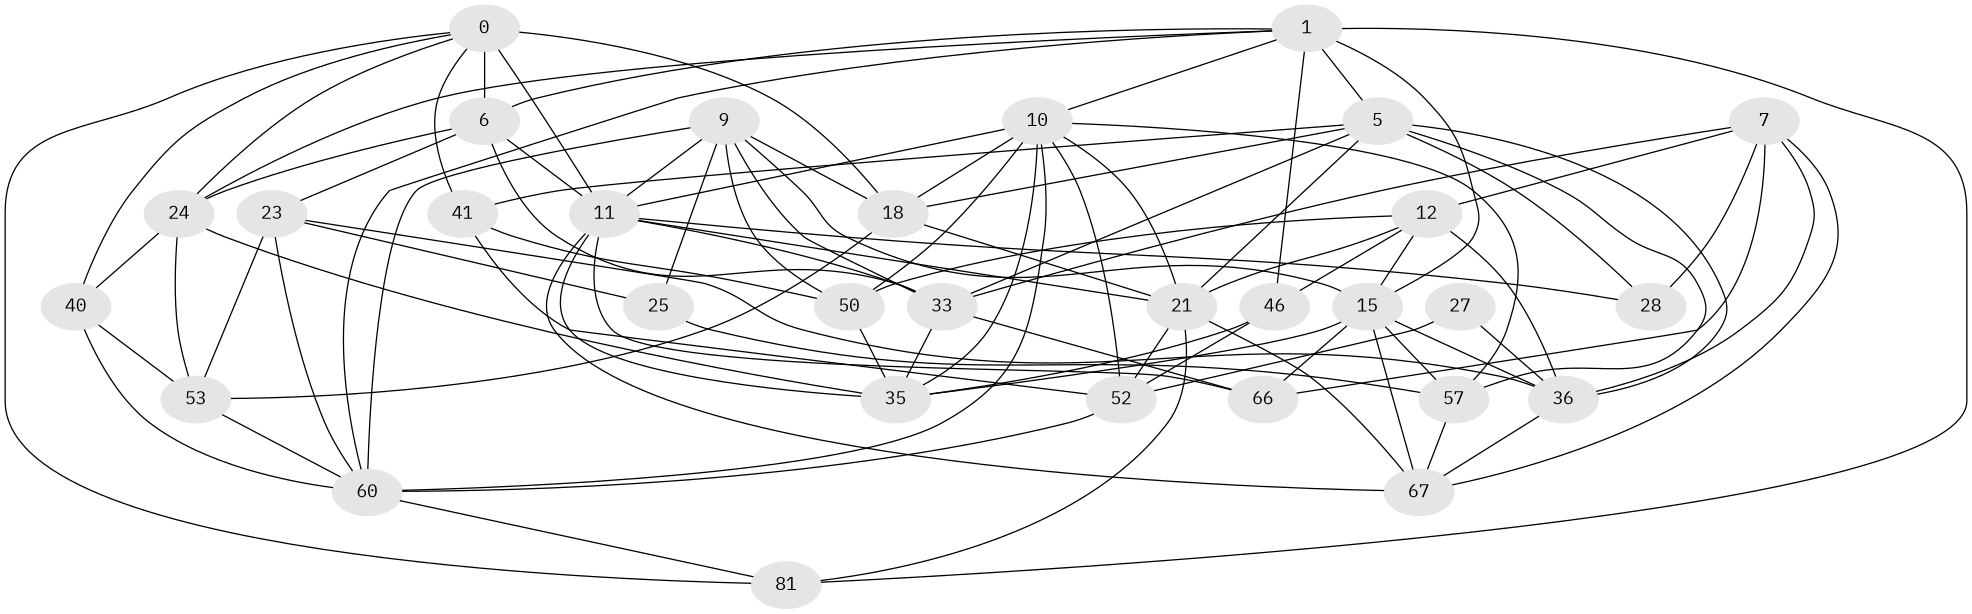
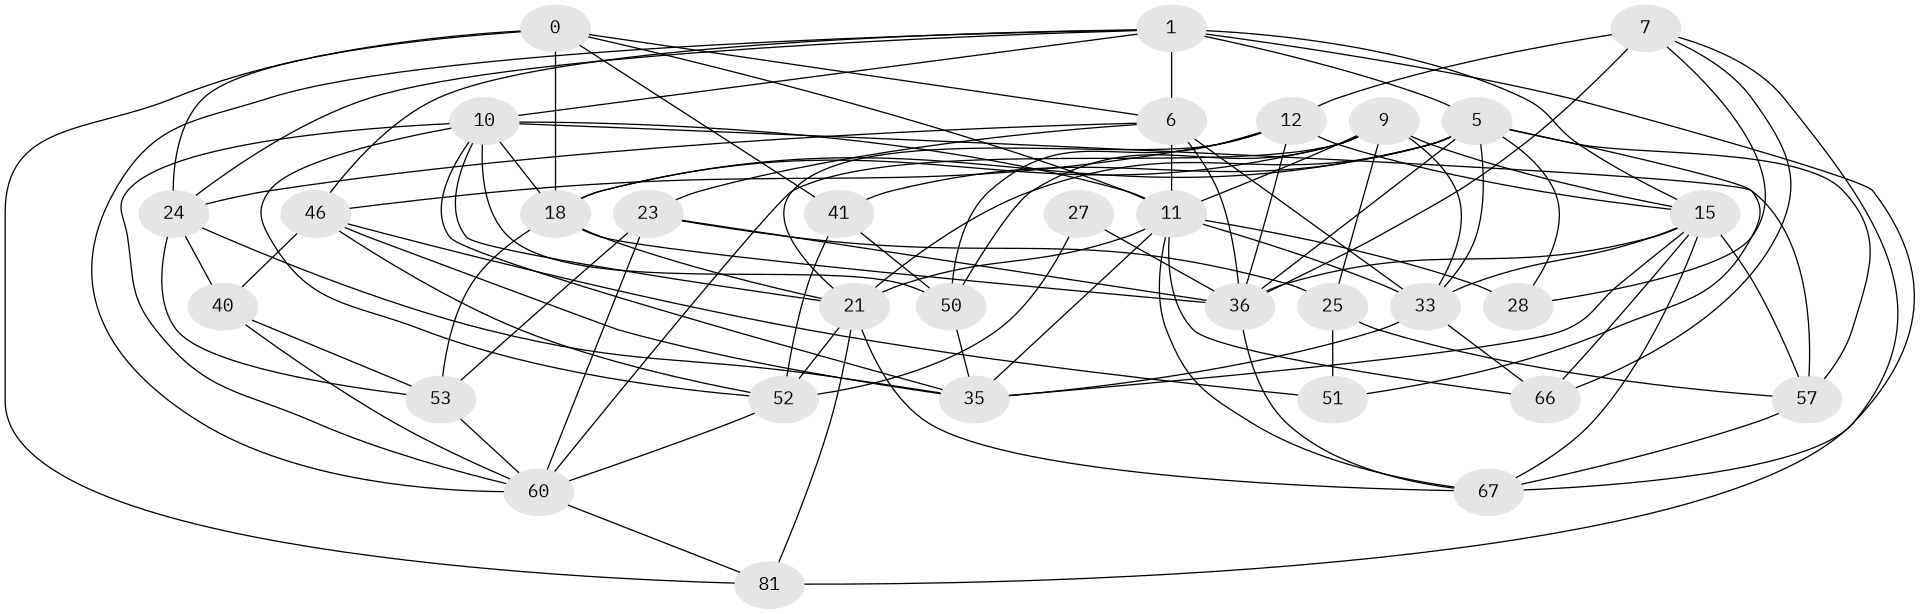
(229, 107) -> (265, 264)
(1349, 198) -> (1536, 265)
none -> (1224, 209)
none -> (877, 272)
none -> (1333, 400)
